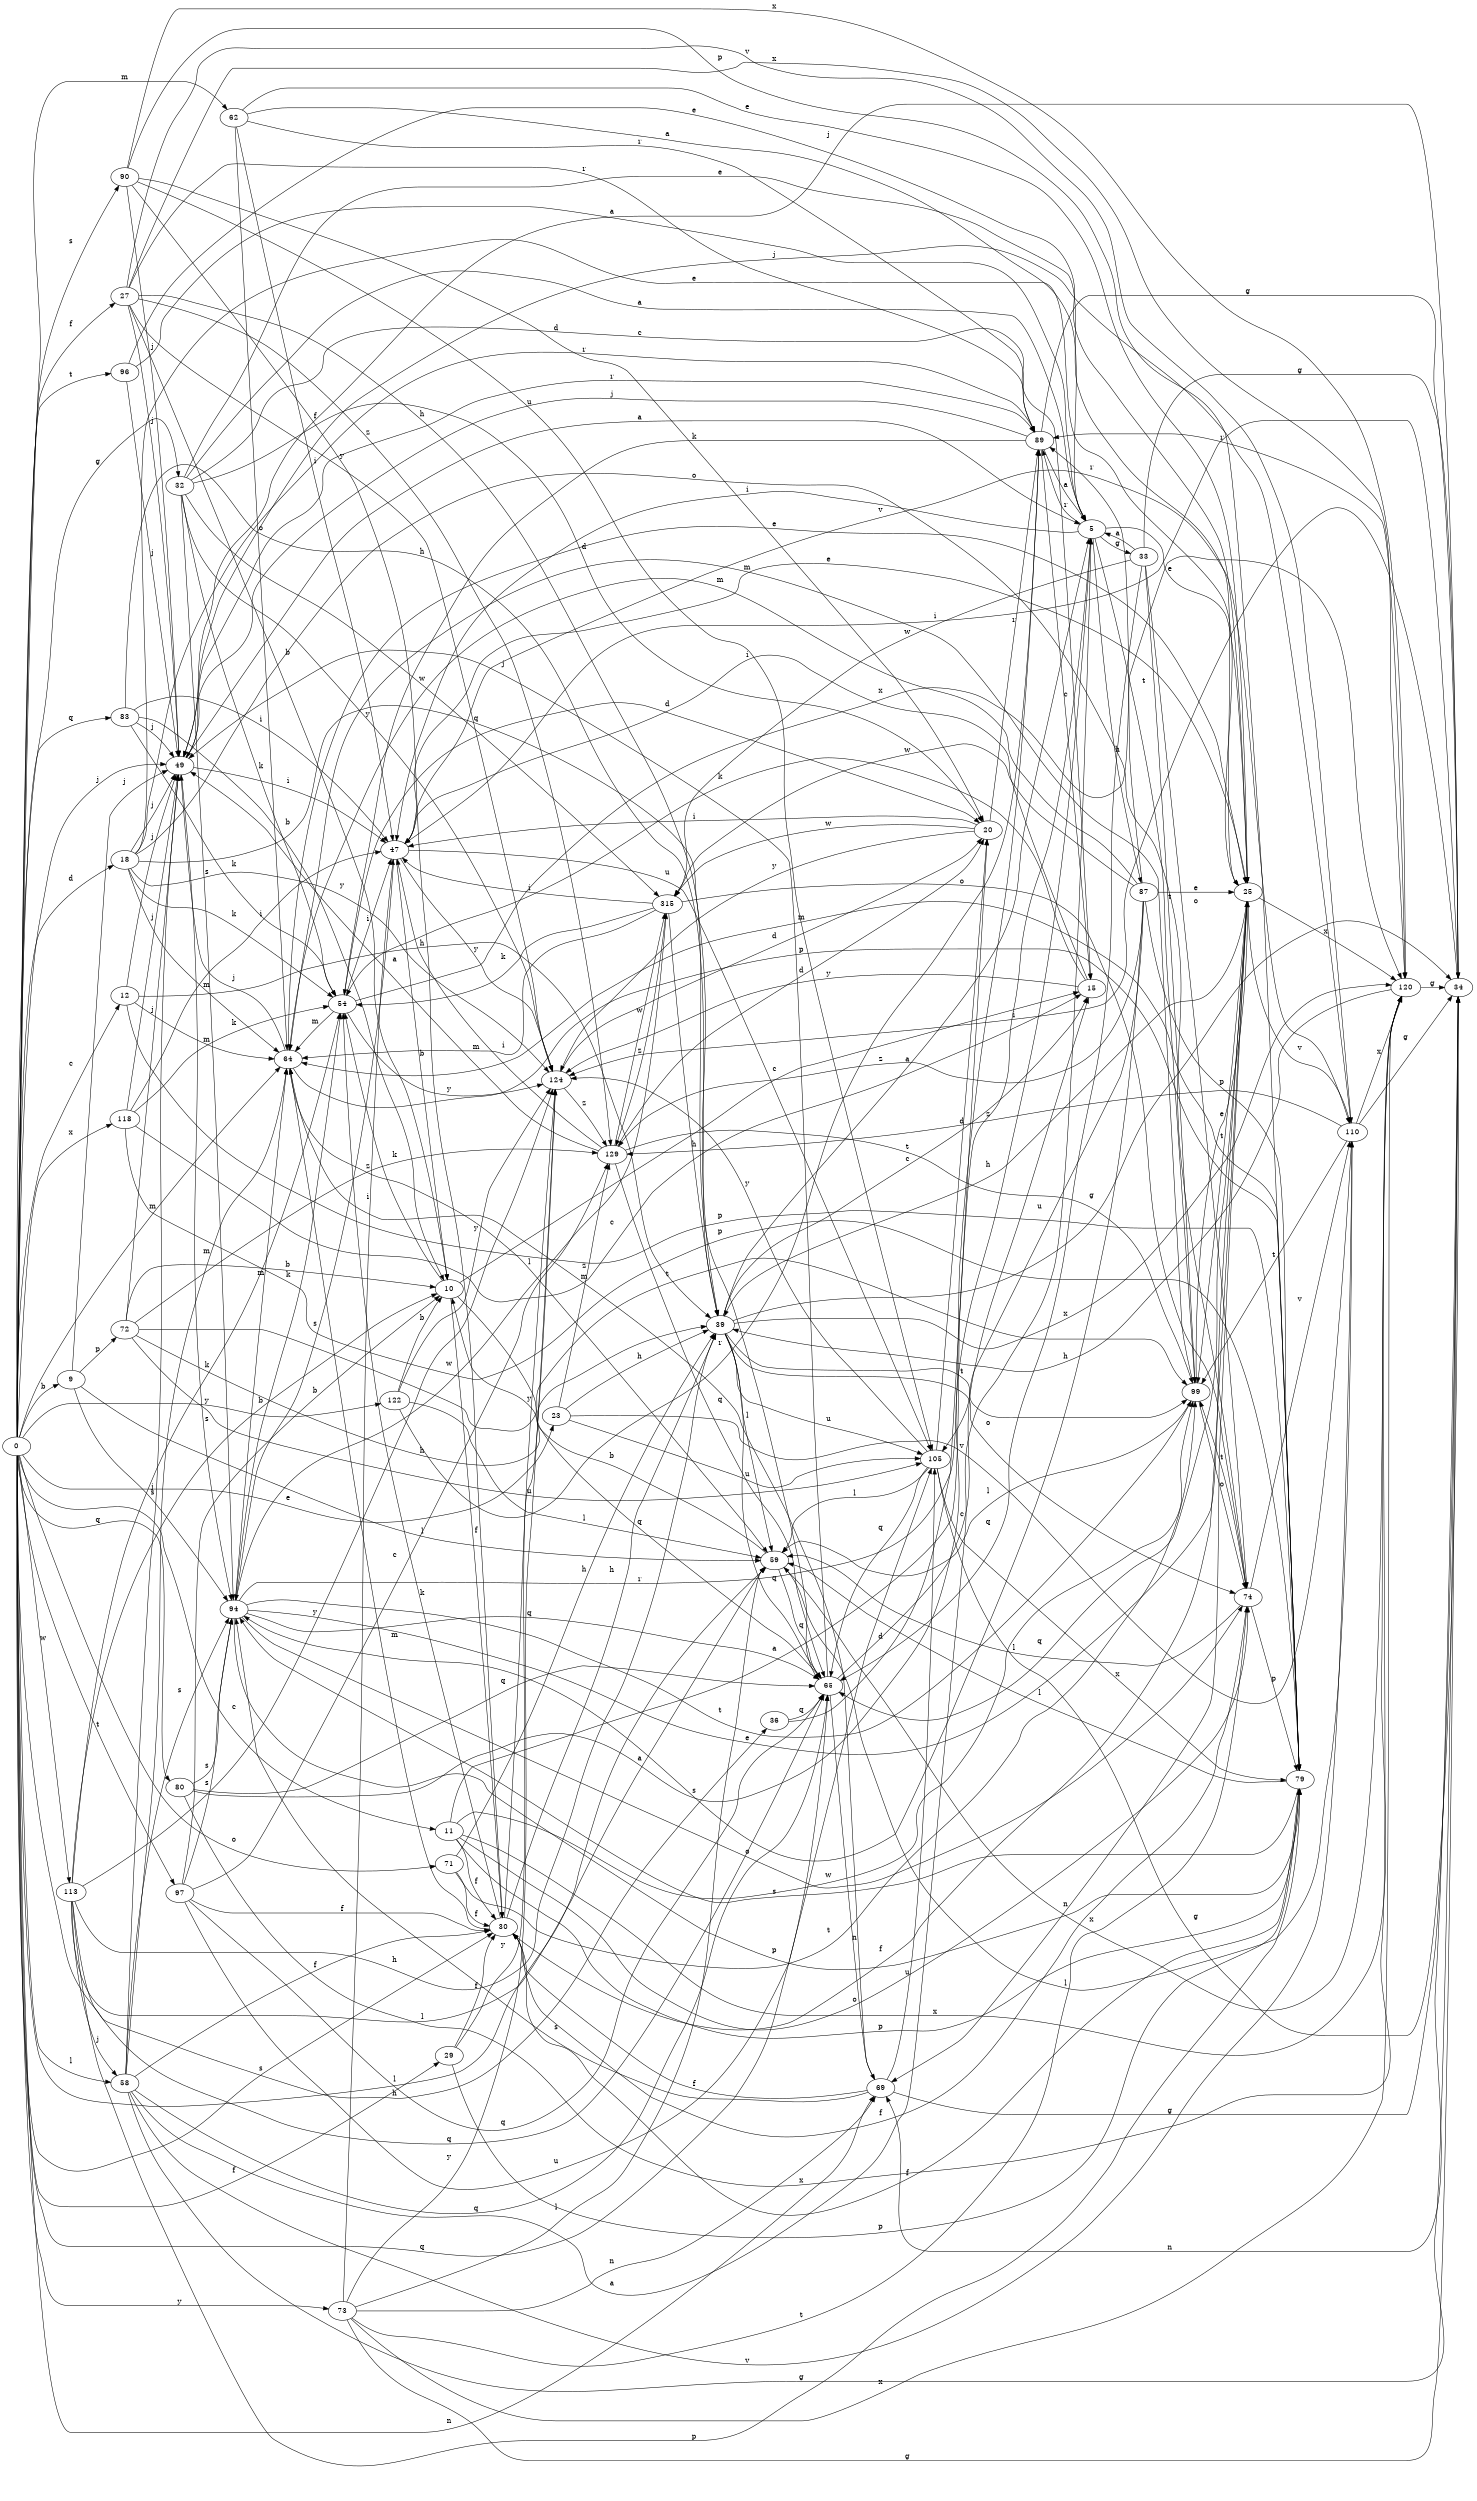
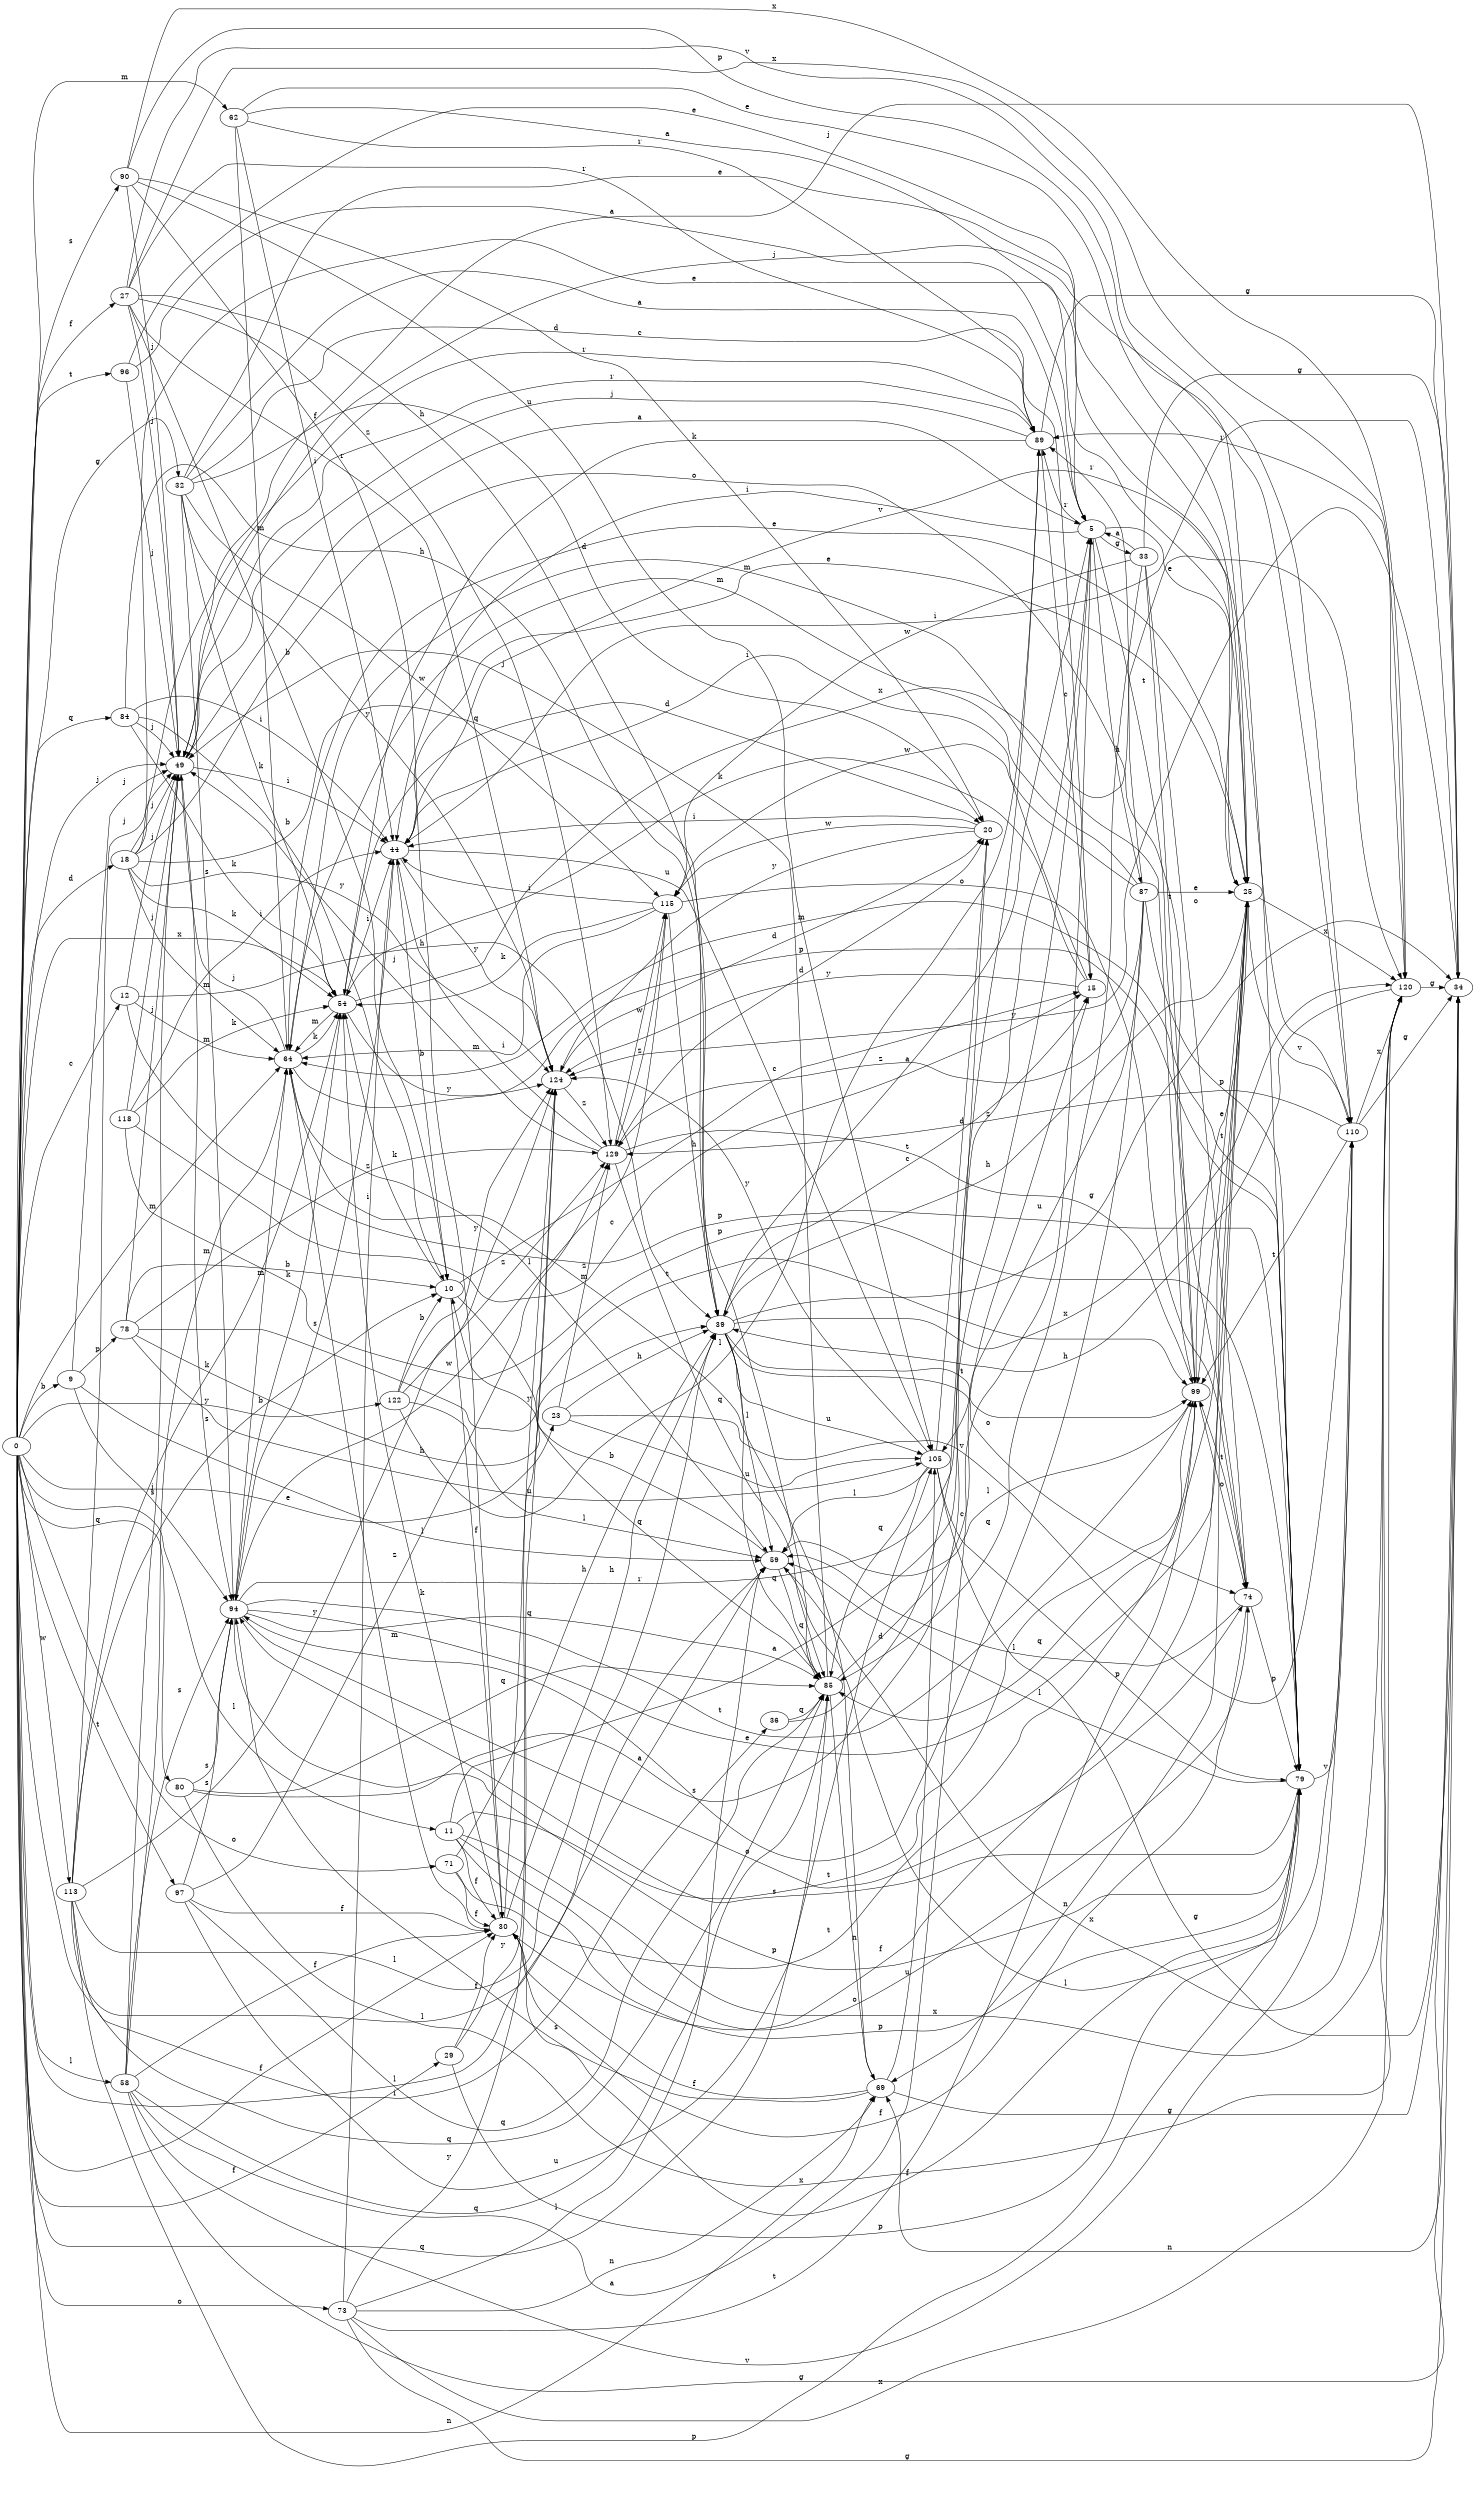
(342, 456) -> (342, 456)
(1064, 490) -> none
(261, 528) -> (261, 528)
(1014, 638) -> none
(125, 717) -> (125, 717)
(395, 850) -> (395, 850)
(668, 904) -> (668, 904)
(395, 960) -> (395, 960)
(1014, 1015) -> (1014, 1015)
none -> (321, 1039)
(26, 1281) -> (35, 1045)
none -> (504, 1281)
(125, 1330) -> (125, 1330)
(720, 1343) -> (720, 1343)
(1300, 1368) -> (1348, 1468)
(200, 1542) -> none
(395, 1555) -> (395, 1555)
(1118, 1674) -> (1118, 1674)
(829, 1686) -> (829, 1686)
(234, 1707) -> (234, 1707)
(829, 1875) -> (829, 1875)
(395, 1960) -> (395, 1960)
(81, 1990) -> (101, 1318)
(261, 2069) -> (261, 2069)
(395, 2094) -> (395, 2094)
(977, 2197) -> (957, 2076)
(180, 2302) -> (180, 2302)
